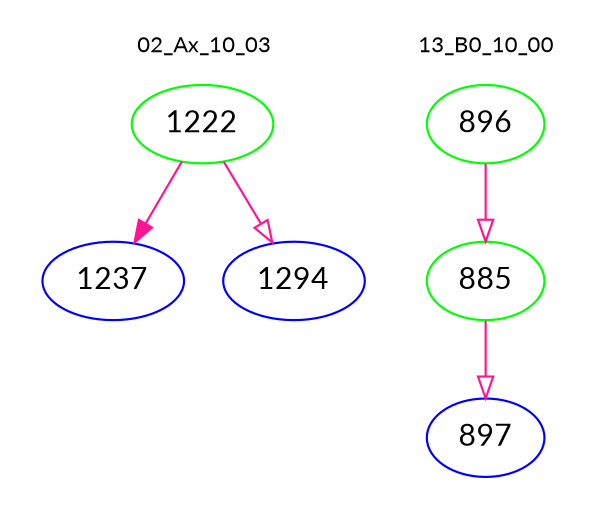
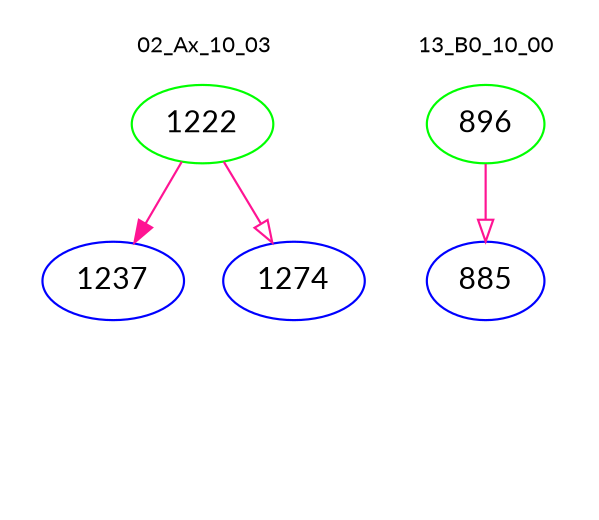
(294, 281) -> (294, 281)
(486, 281) -> (486, 281)
(486, 438) -> none
